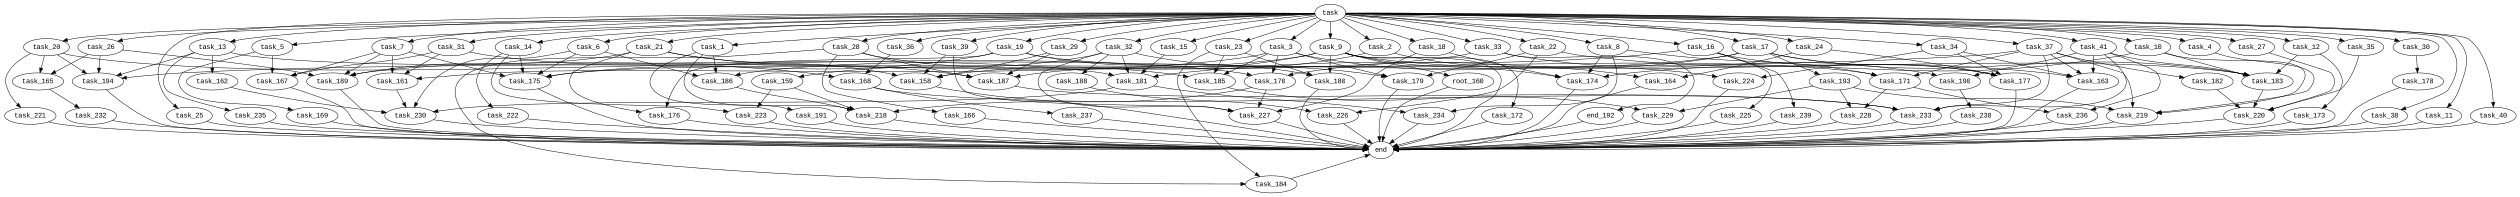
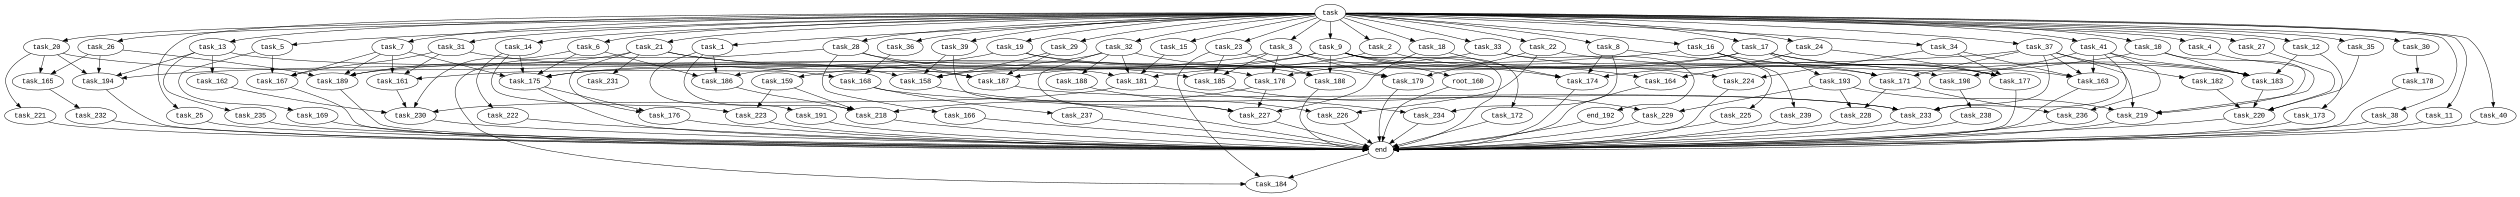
(822, 60) -> (599, 100)
none -> (603, 81)
(1328, 168) -> (1331, 165)
